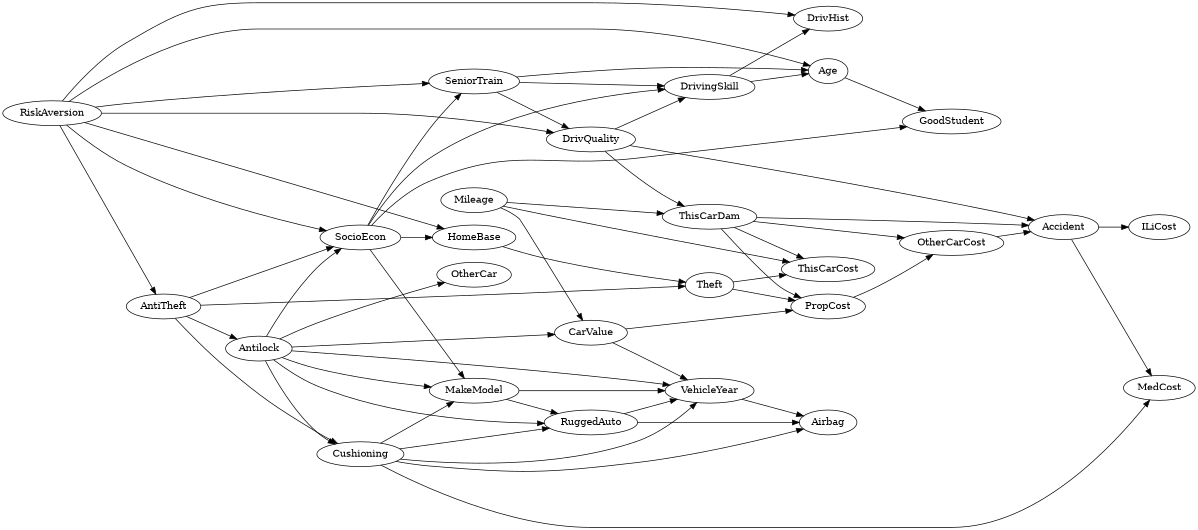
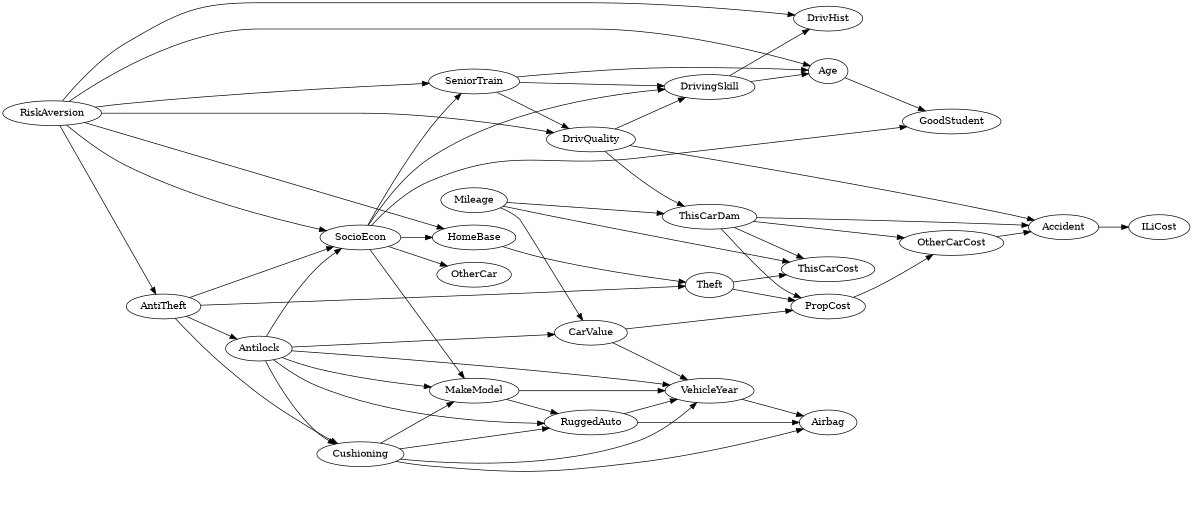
(358, 309) -> (414, 255)
(1159, 388) -> none
